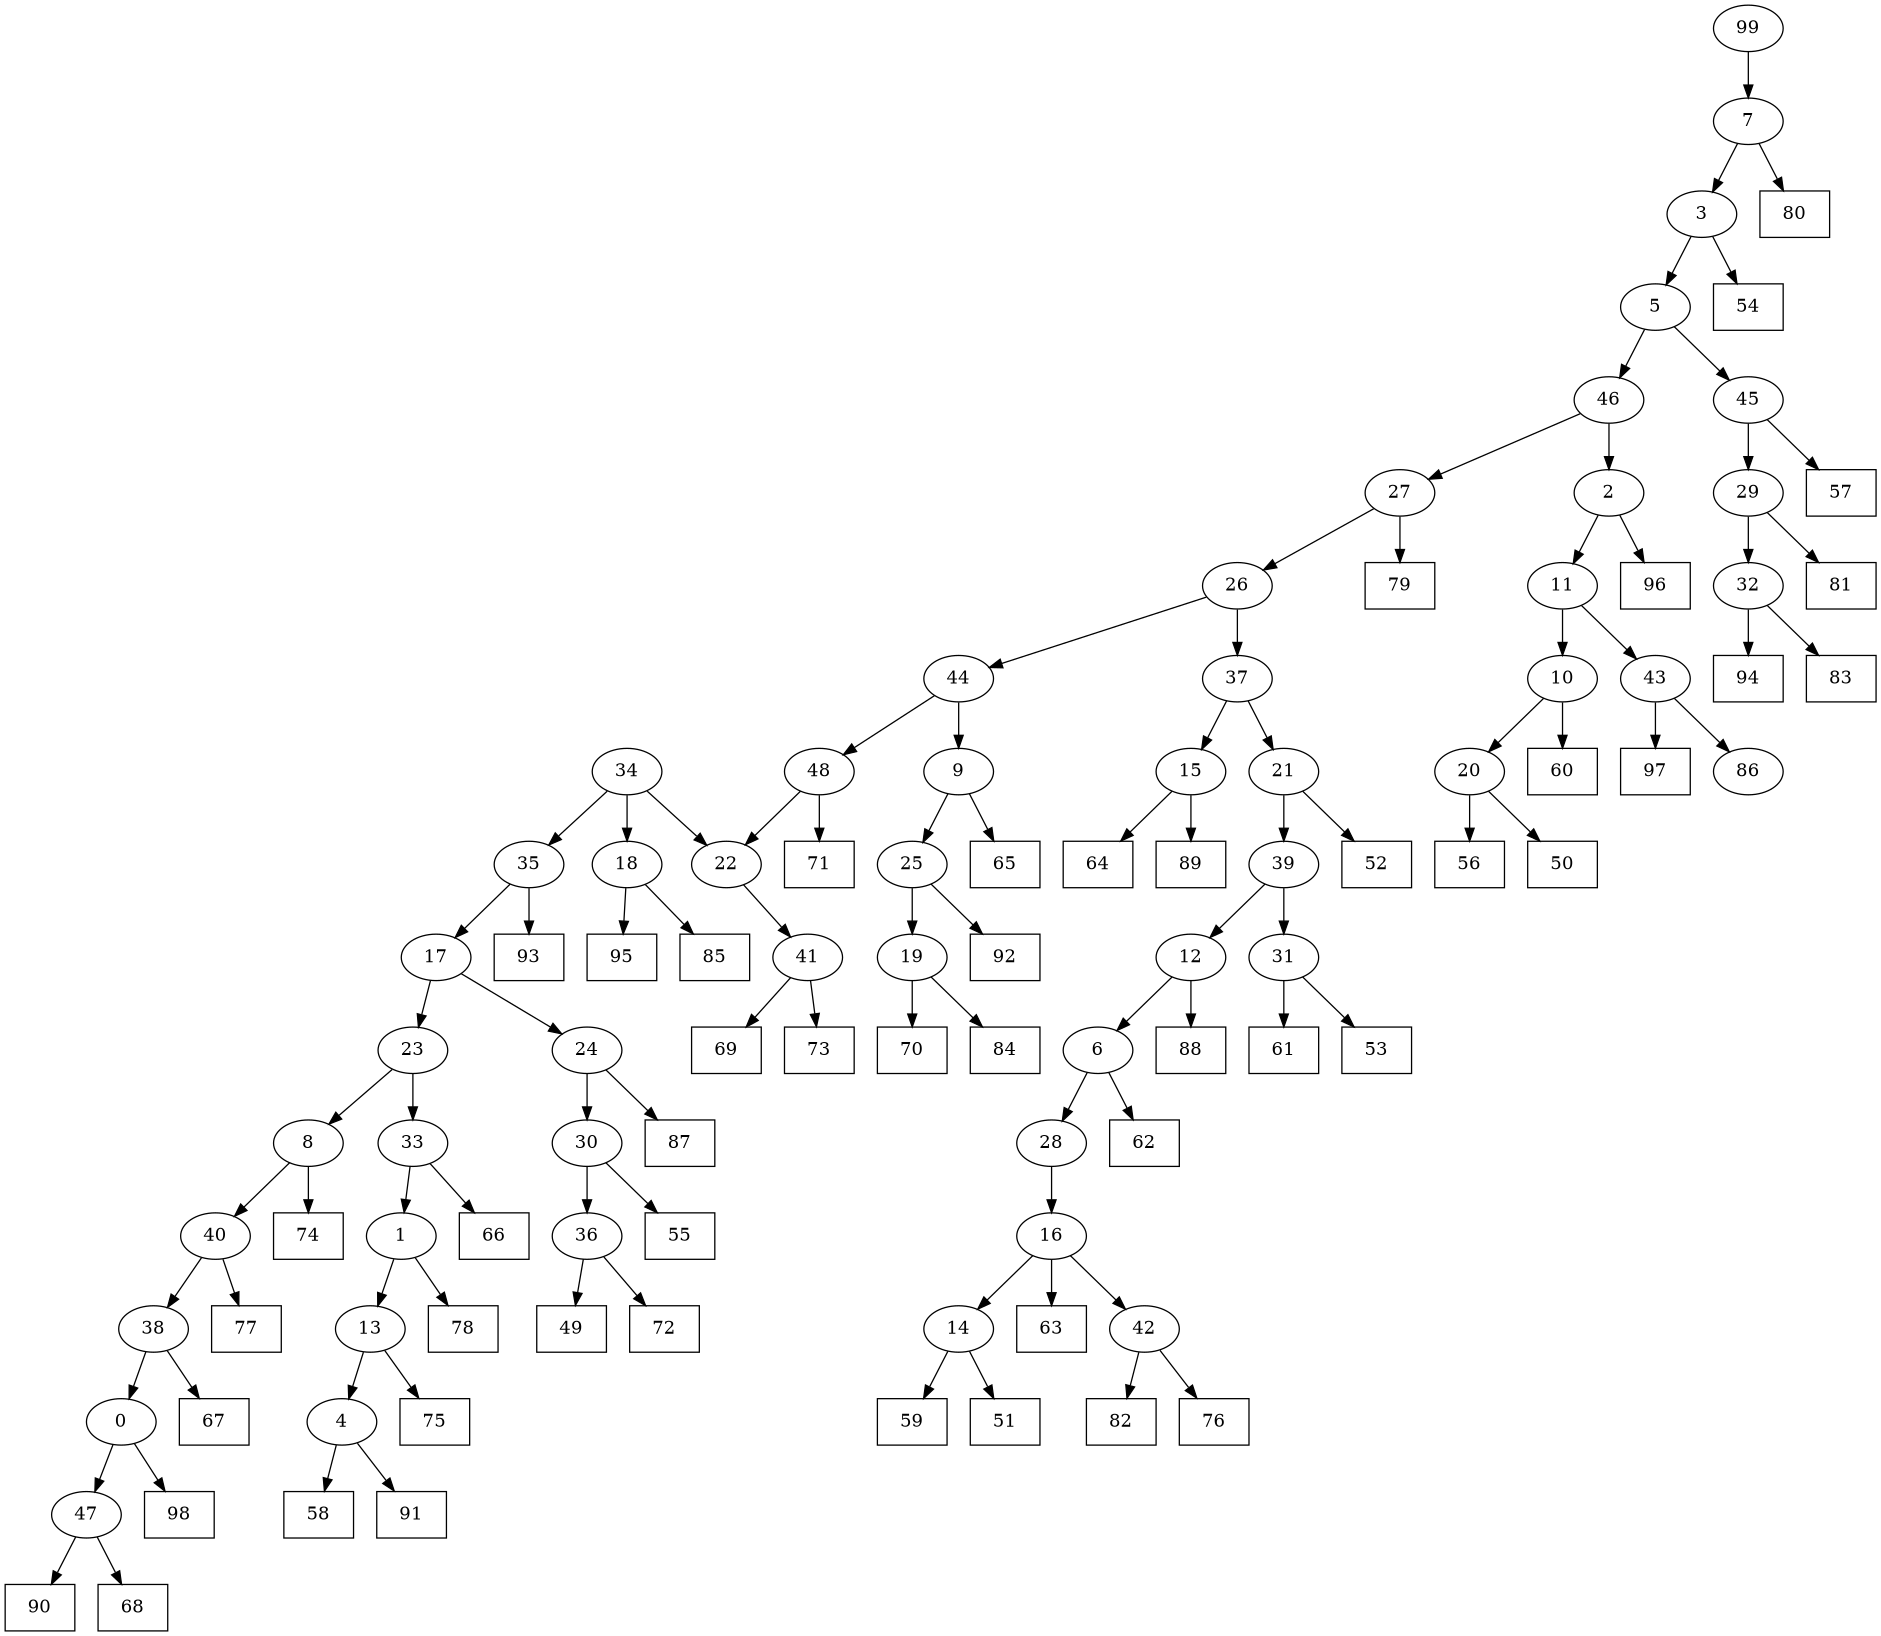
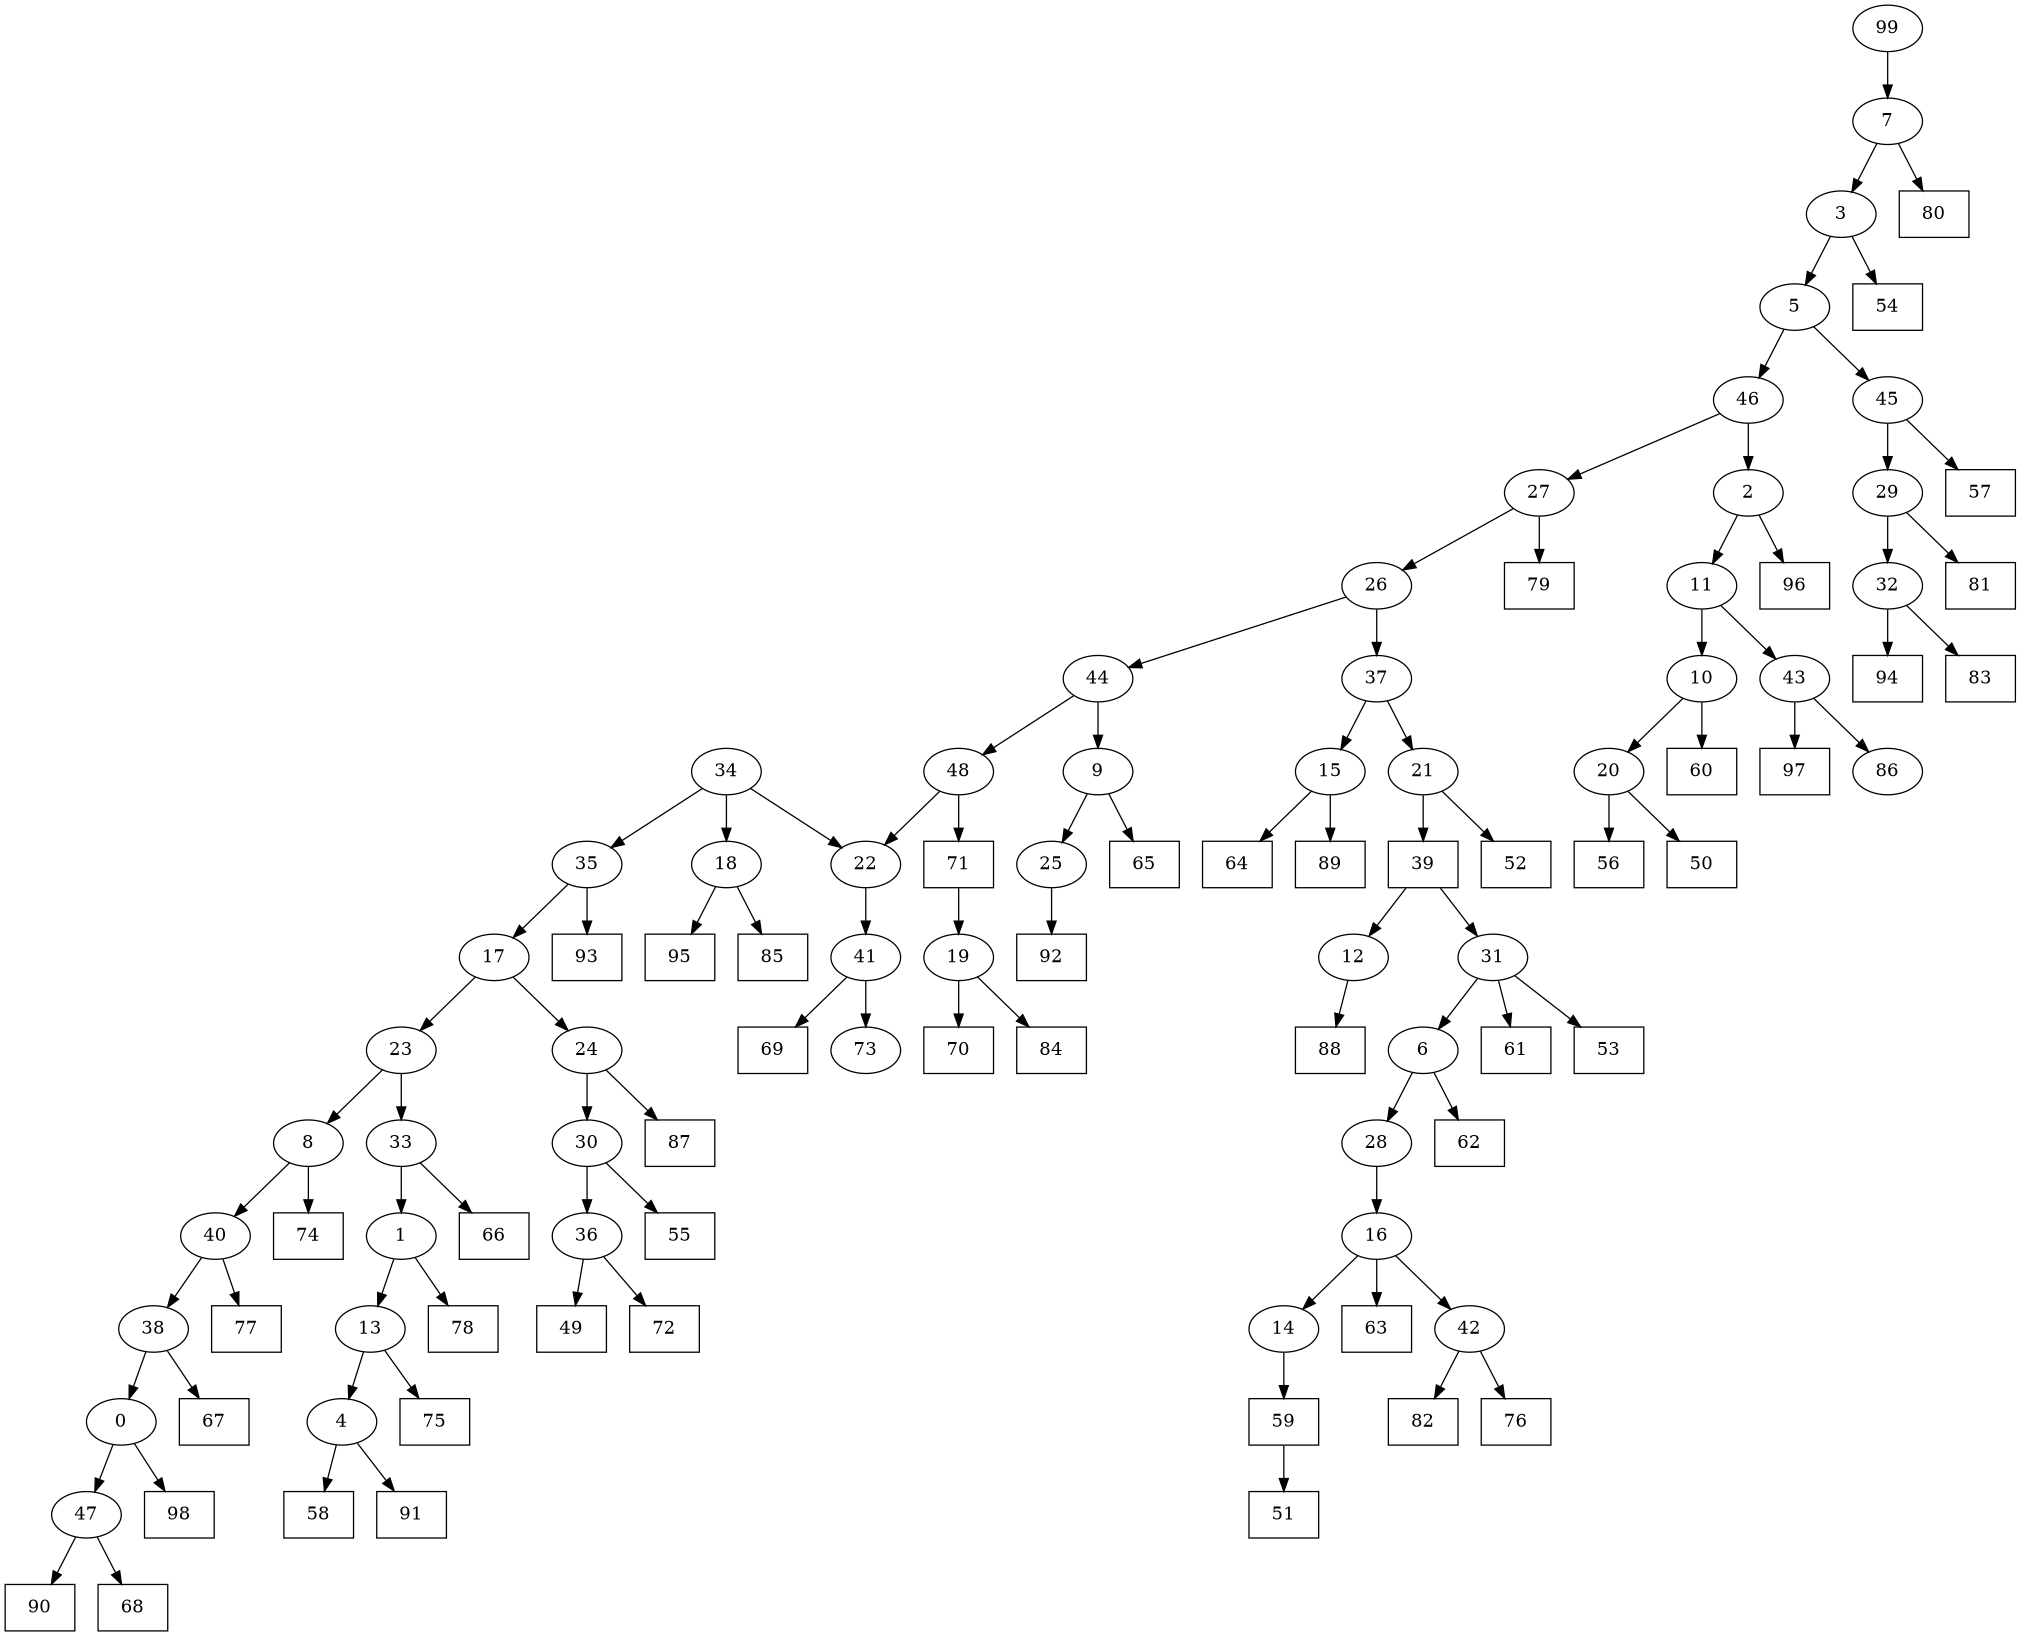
(1284, 864) -> (1423, 864)
(912, 905) -> (959, 905)
(1149, 999) -> (1462, 999)
(819, 1050) -> (866, 1050)
(979, 1369) -> (1284, 1462)
